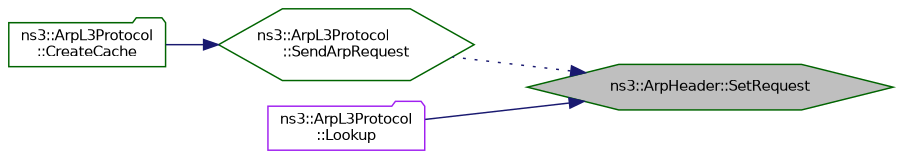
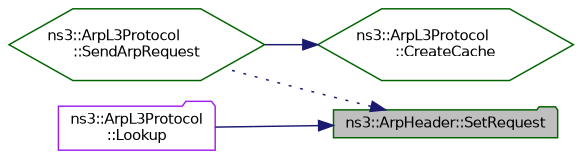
(87, 45) -> (446, 45)
(185, 45) -> (284, 45)
(710, 87) -> (446, 124)
